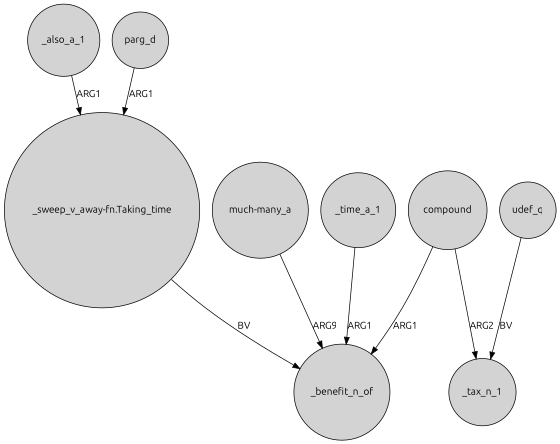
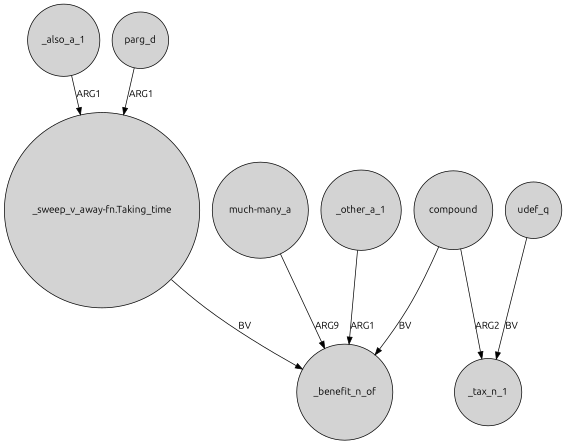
(358, 210) -> (361, 210)
(405, 326) -> (405, 326)
